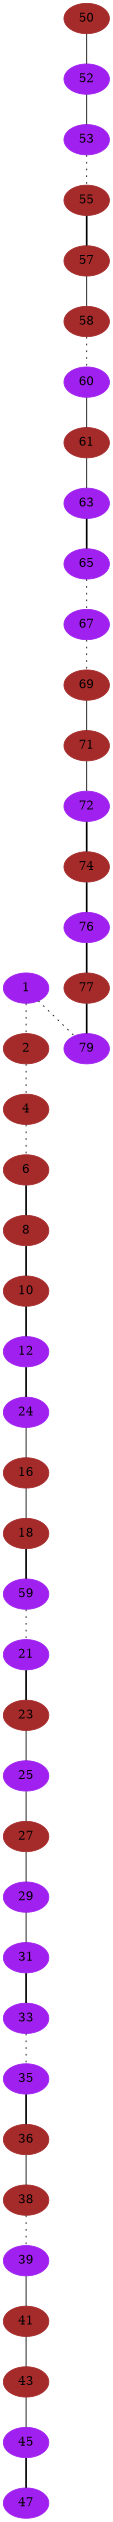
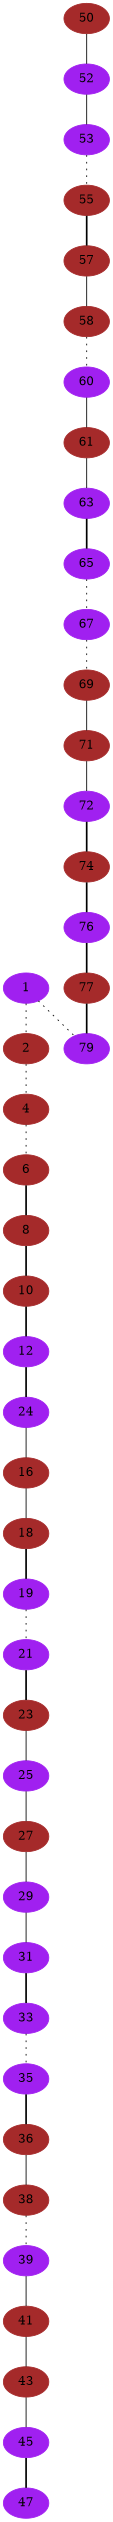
(26, 1594) -> (26, 1594)
